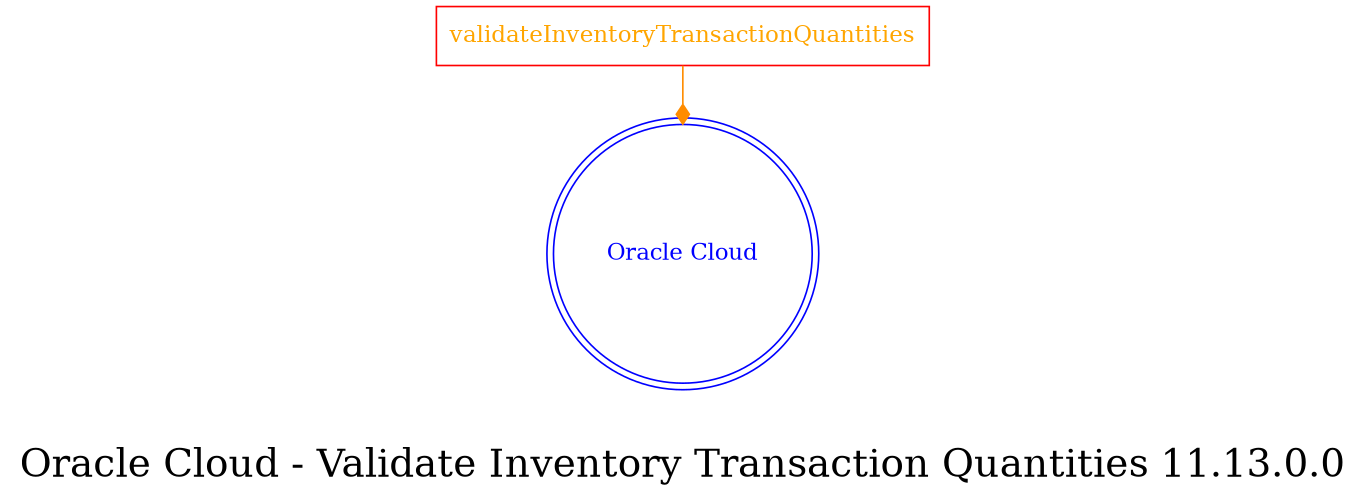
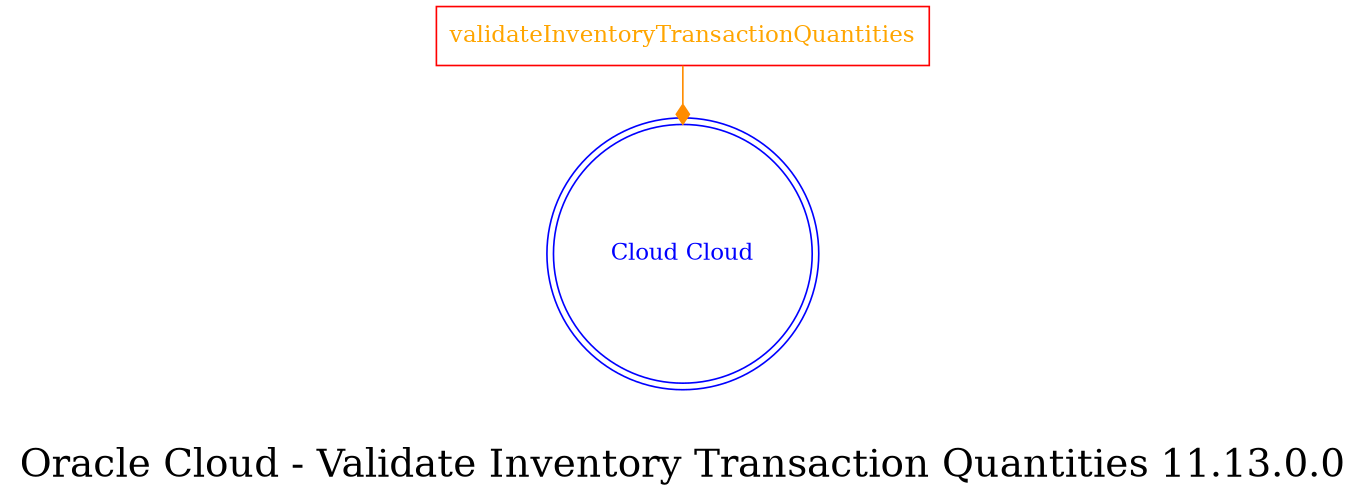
(683, 254) -> (683, 254)
